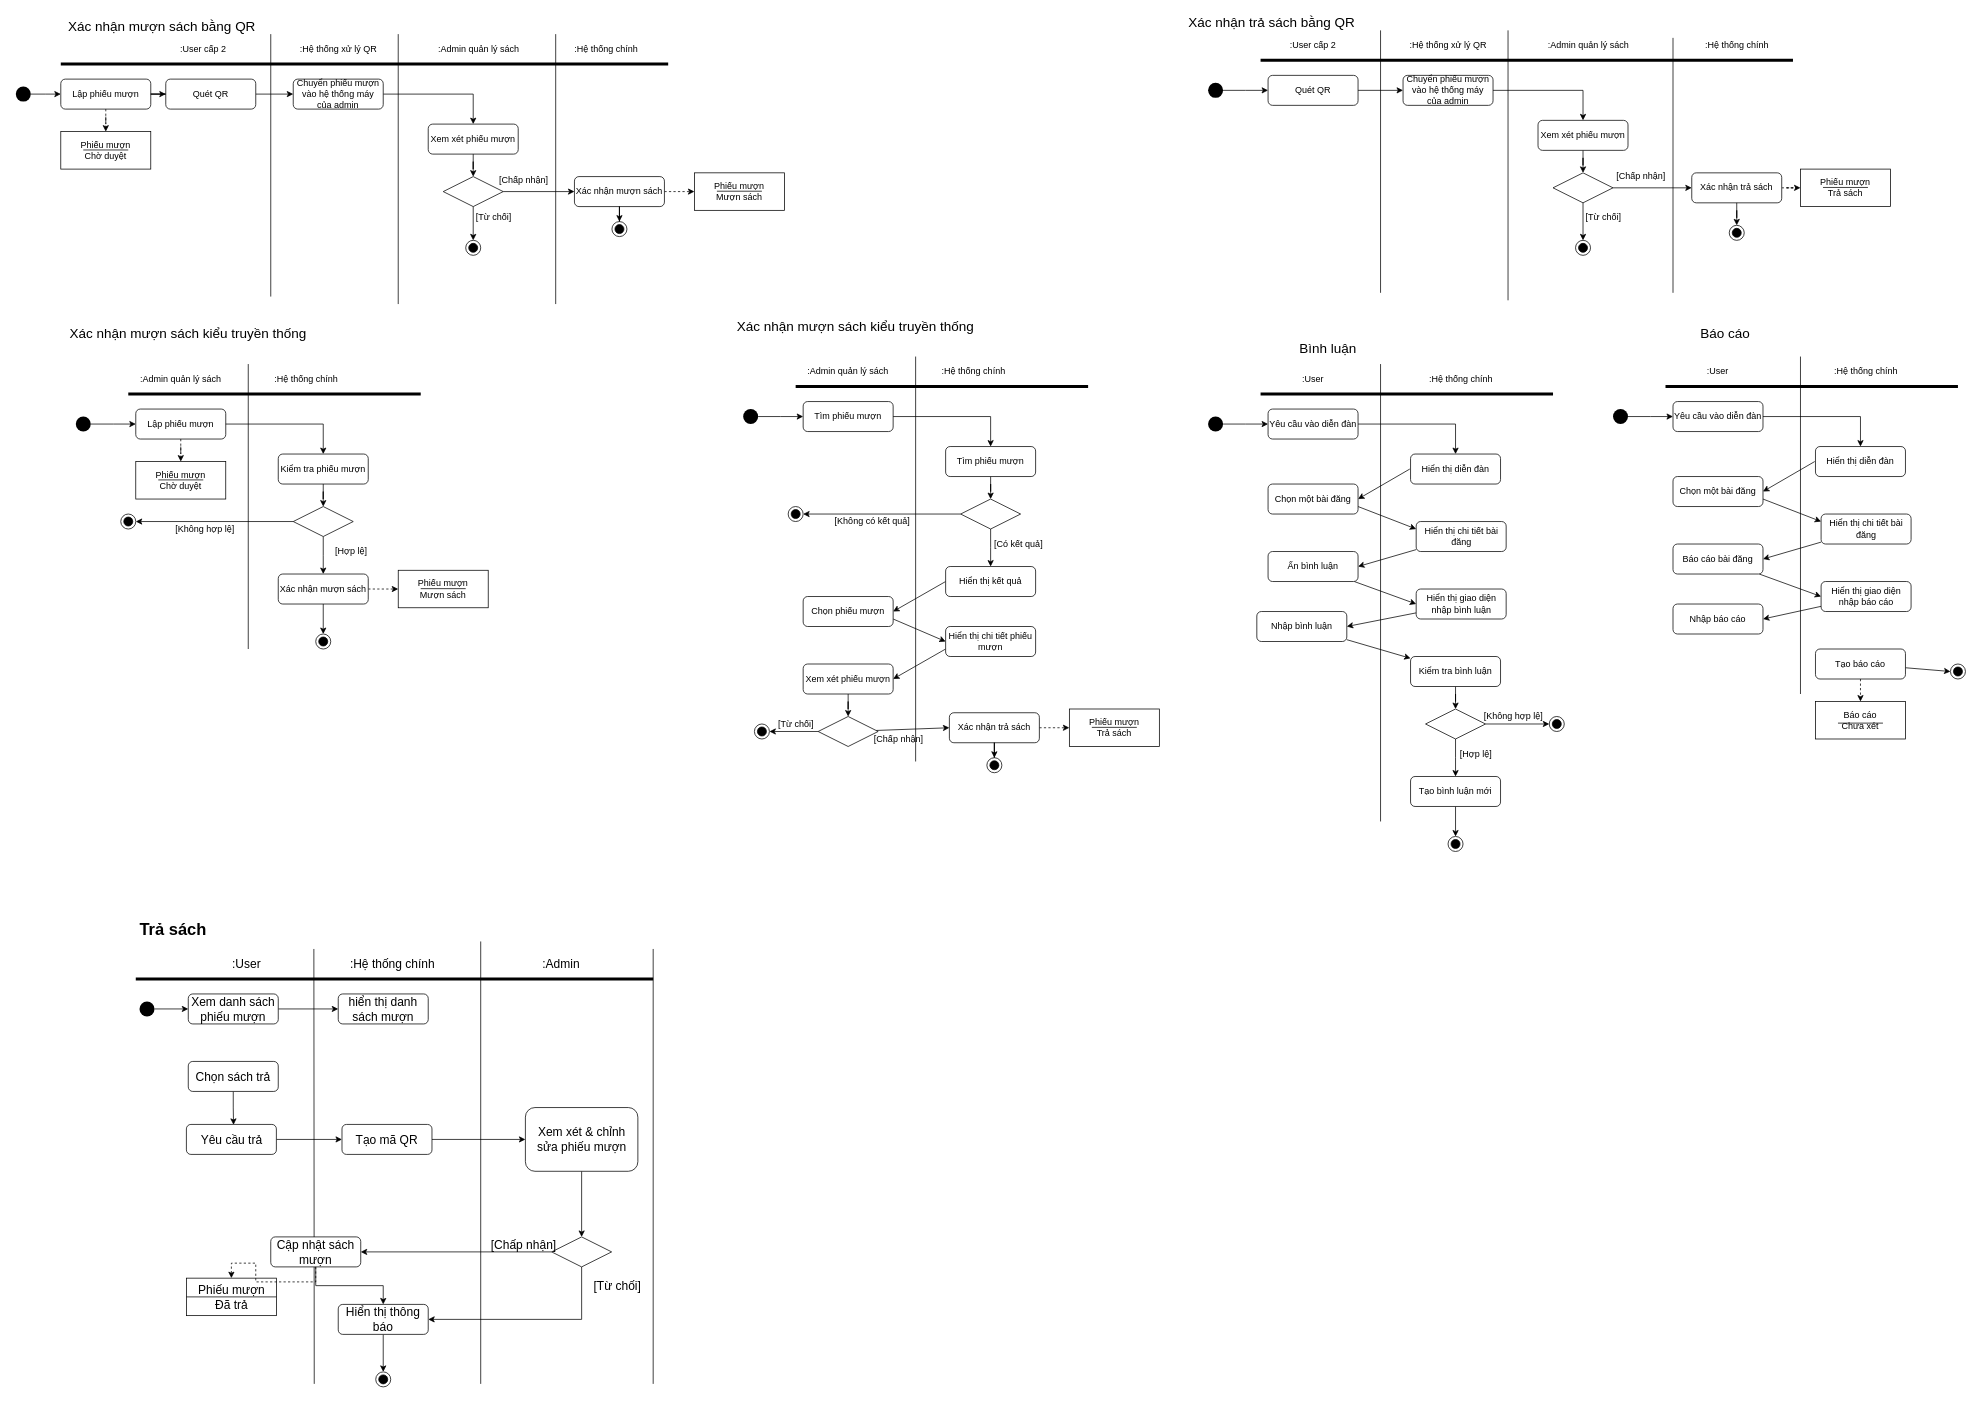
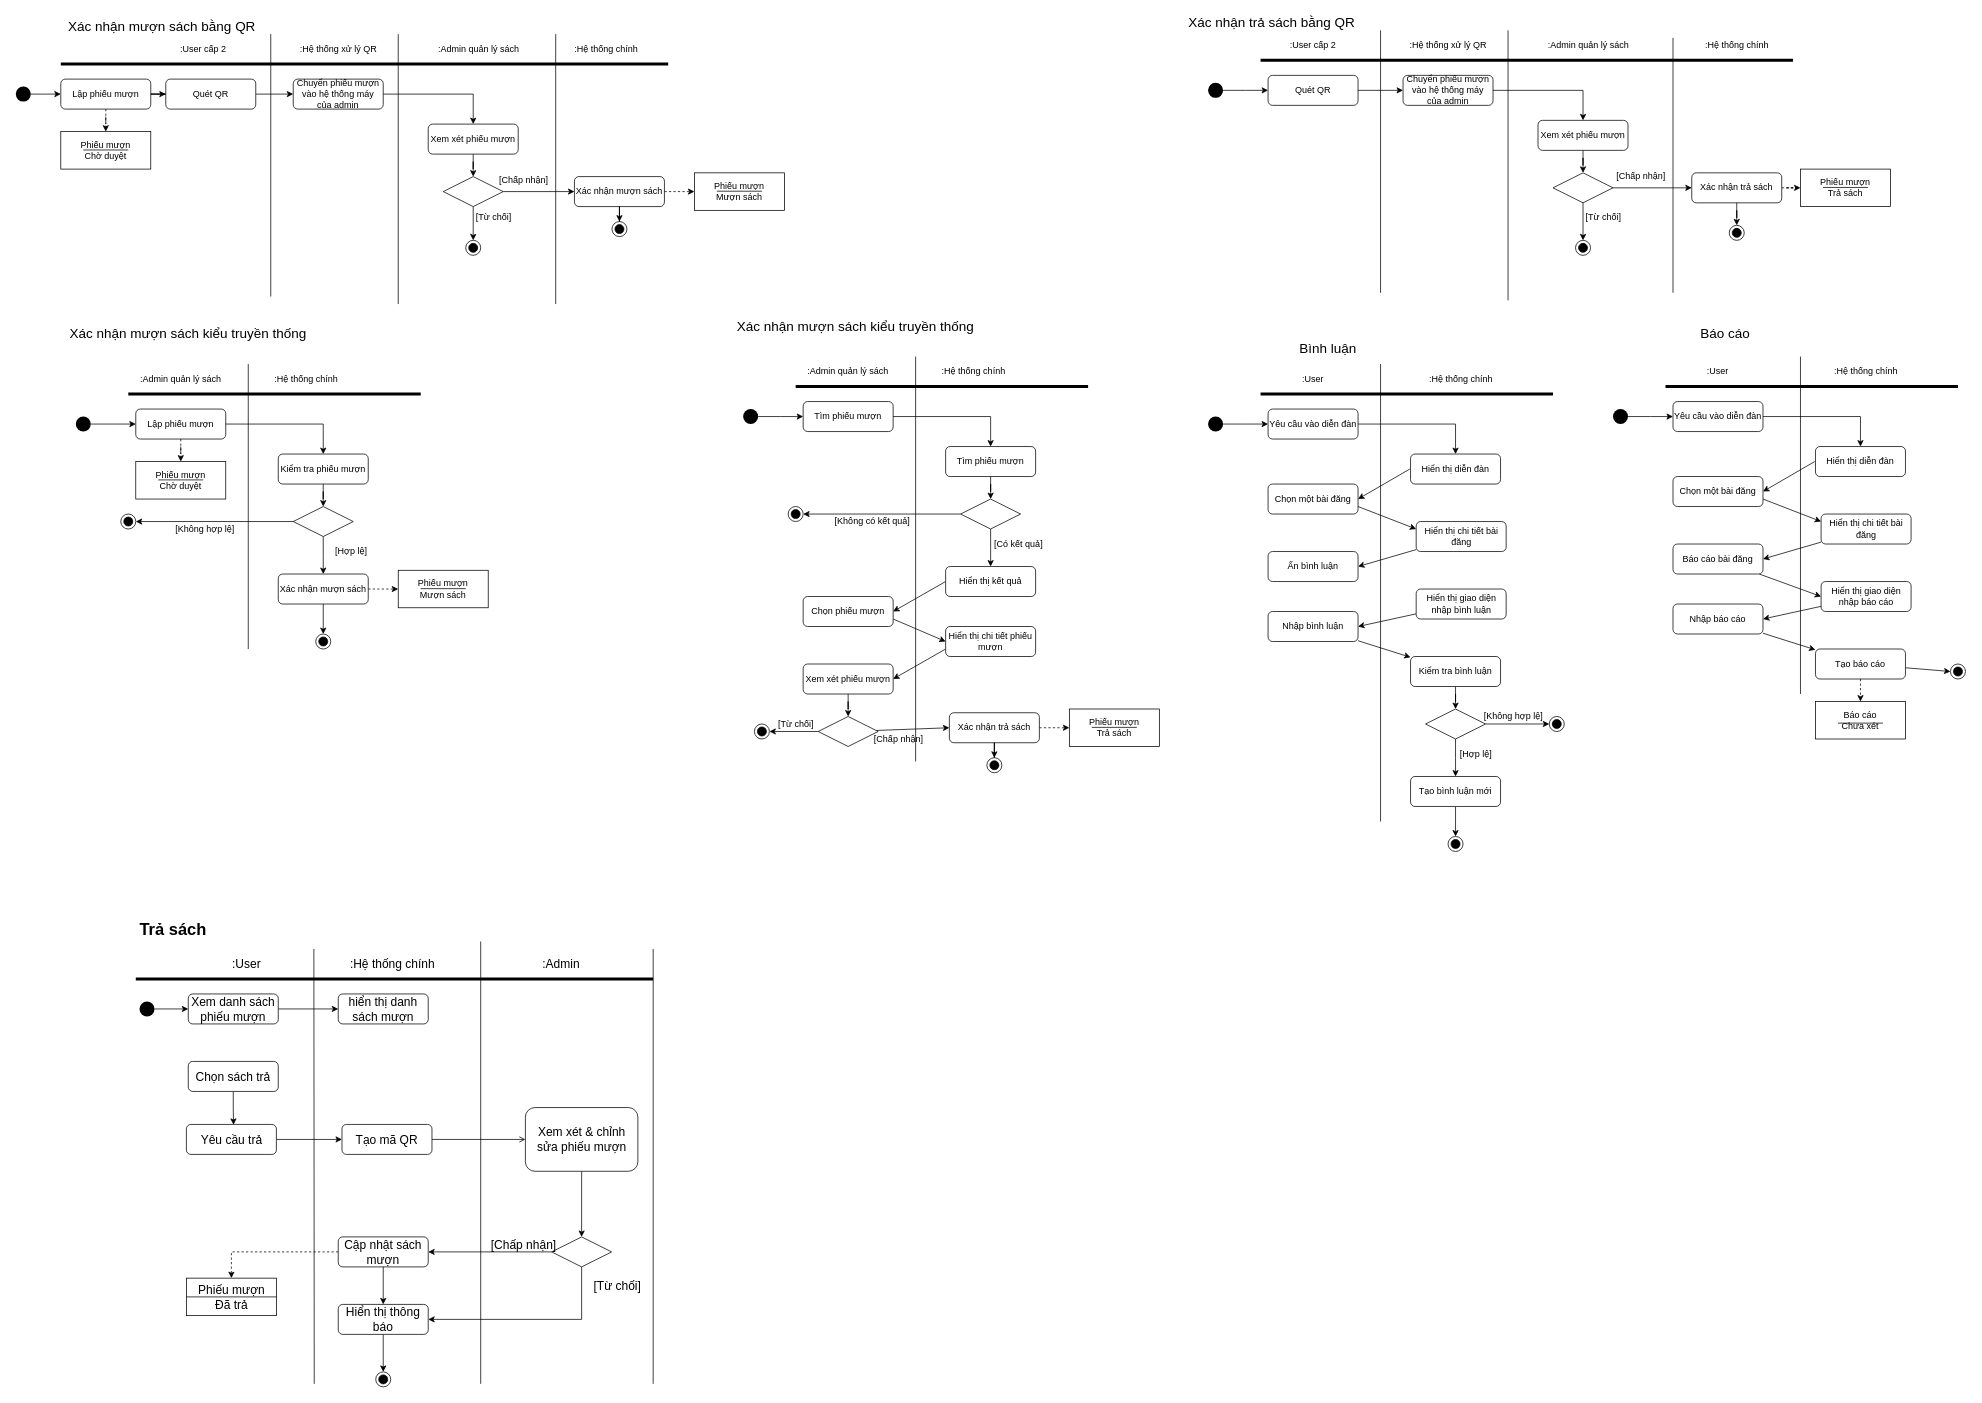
(1382, 592) -> none
(1302, 627) -> (1313, 627)
none -> (1787, 641)
(518, 1140) -> (520, 1140)
(315, 1252) -> (383, 1252)
